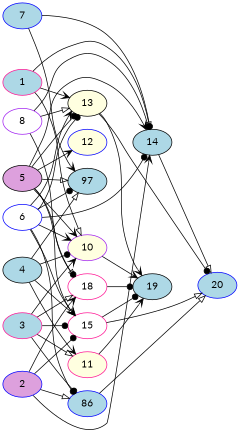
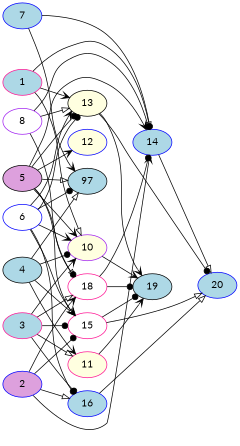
(152, 142) -> (152, 142)
(101, 204) -> (129, 221)
(87, 404) -> (87, 404)
